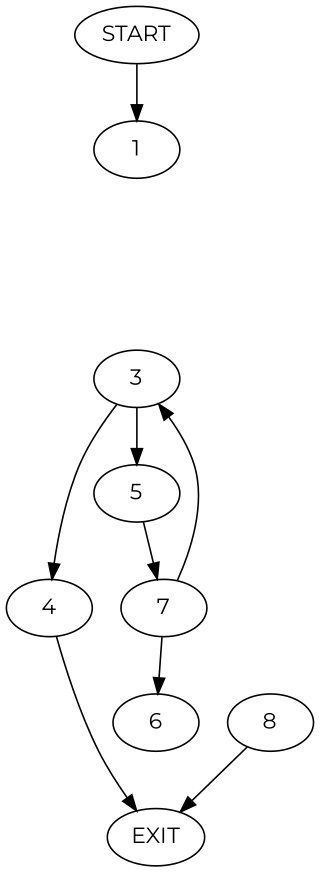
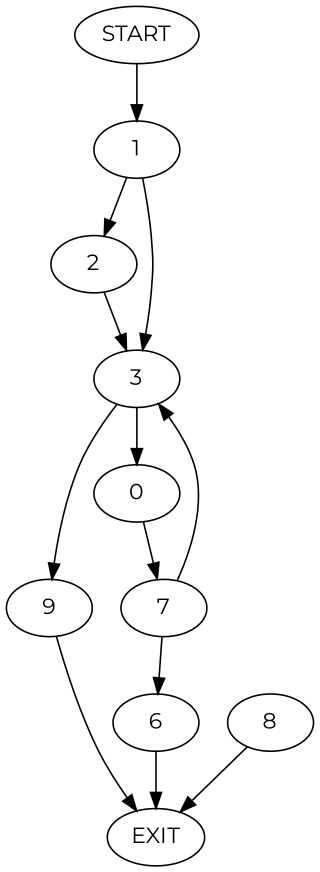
none -> (153, 256)
none -> (94, 264)
(137, 493) -> (137, 493)
(49, 608) -> (49, 608)
none -> (156, 772)
